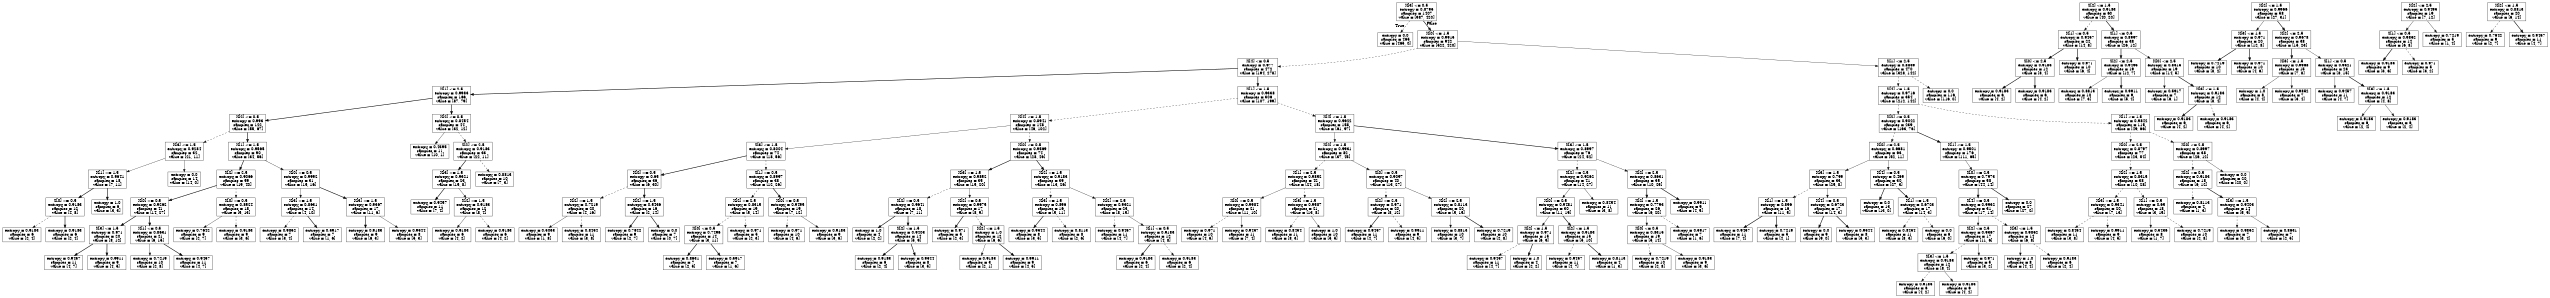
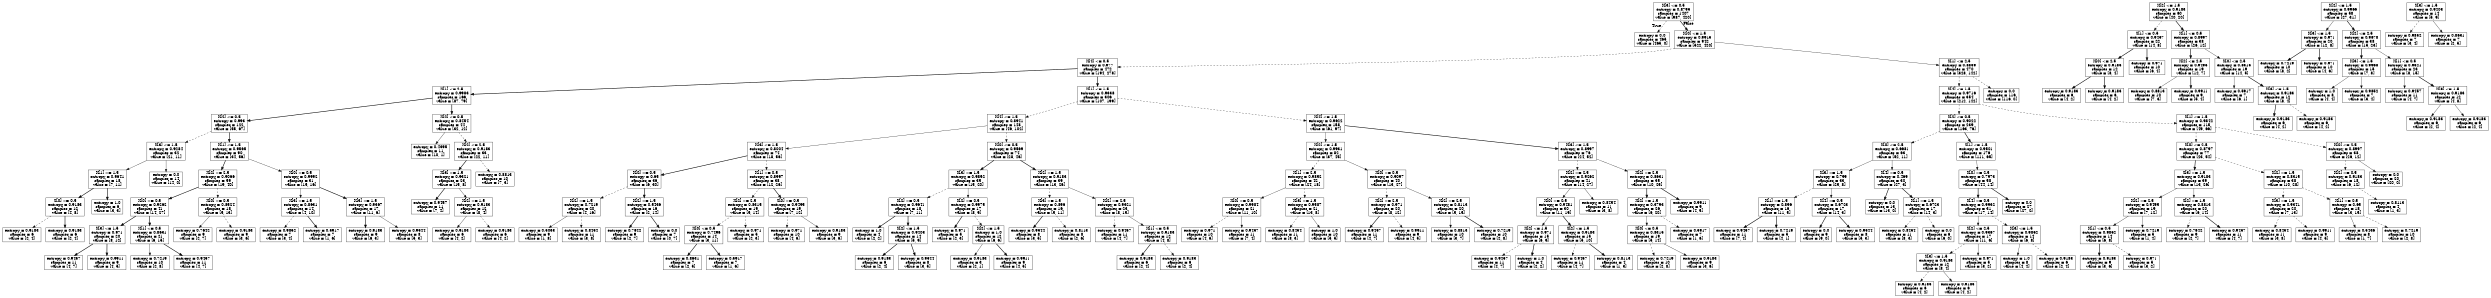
none -> (2194, 179)
(2214, 192) -> none
(1647, 207) -> (1647, 207)
